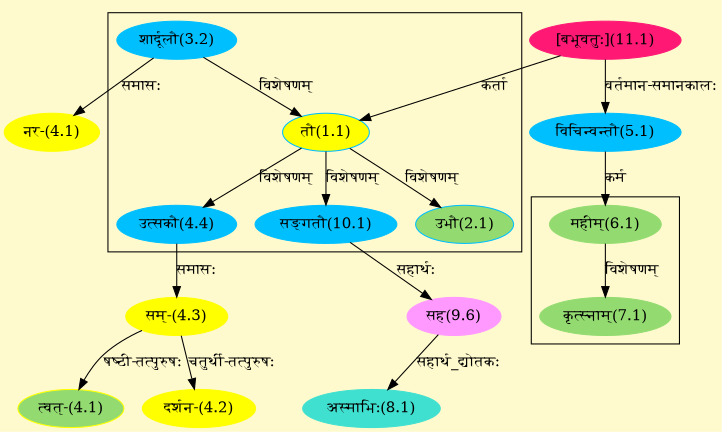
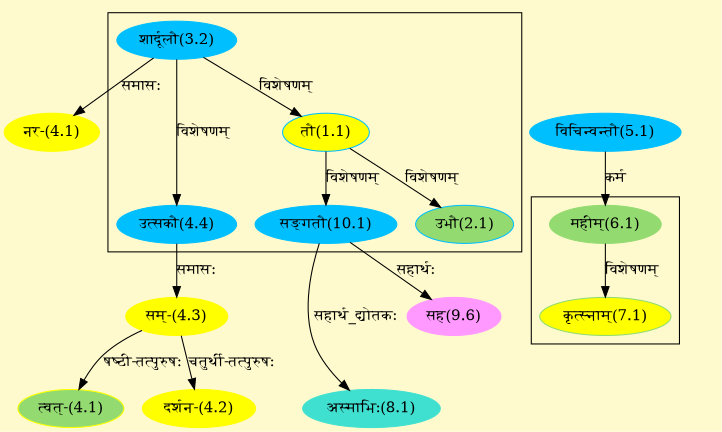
(605, 40) -> none
(257, 175) -> (177, 127)
(605, 316) -> (605, 316)
(417, 358) -> (309, 317)
